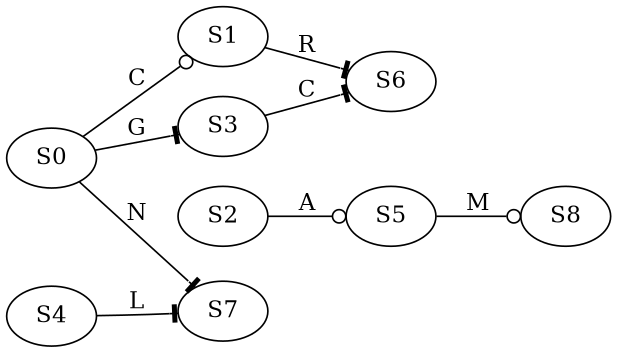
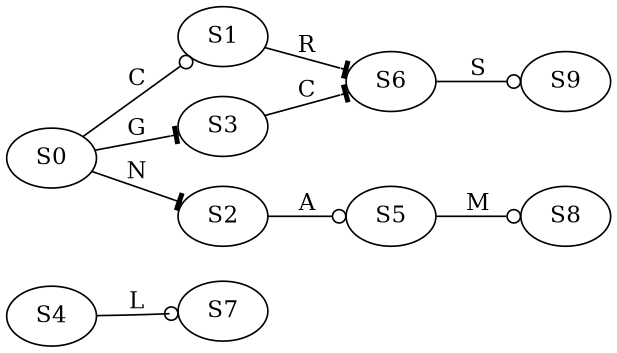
none -> (566, 82)
(134, 232) -> (133, 186)
(133, 315) -> (133, 315)
